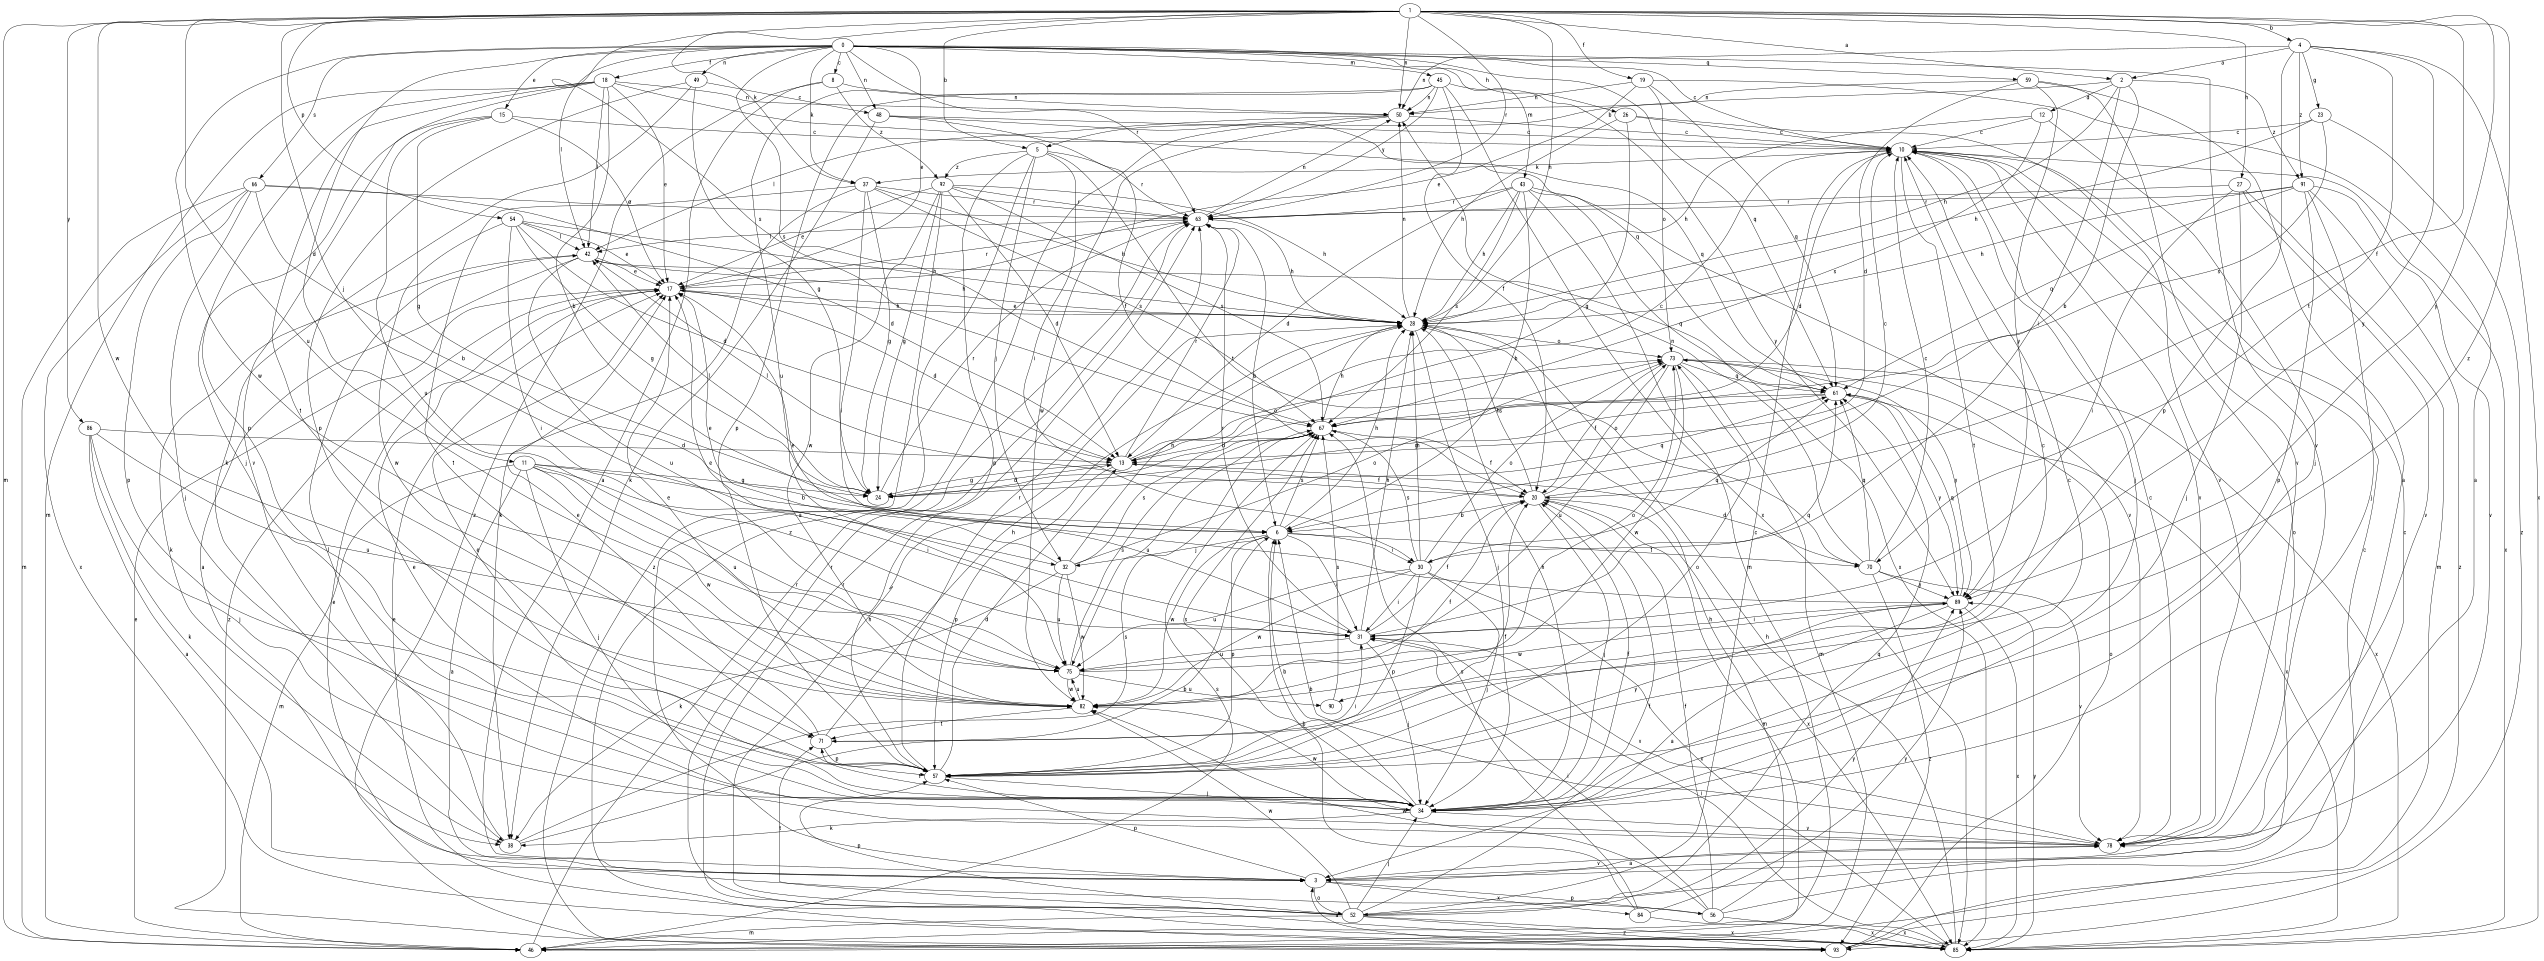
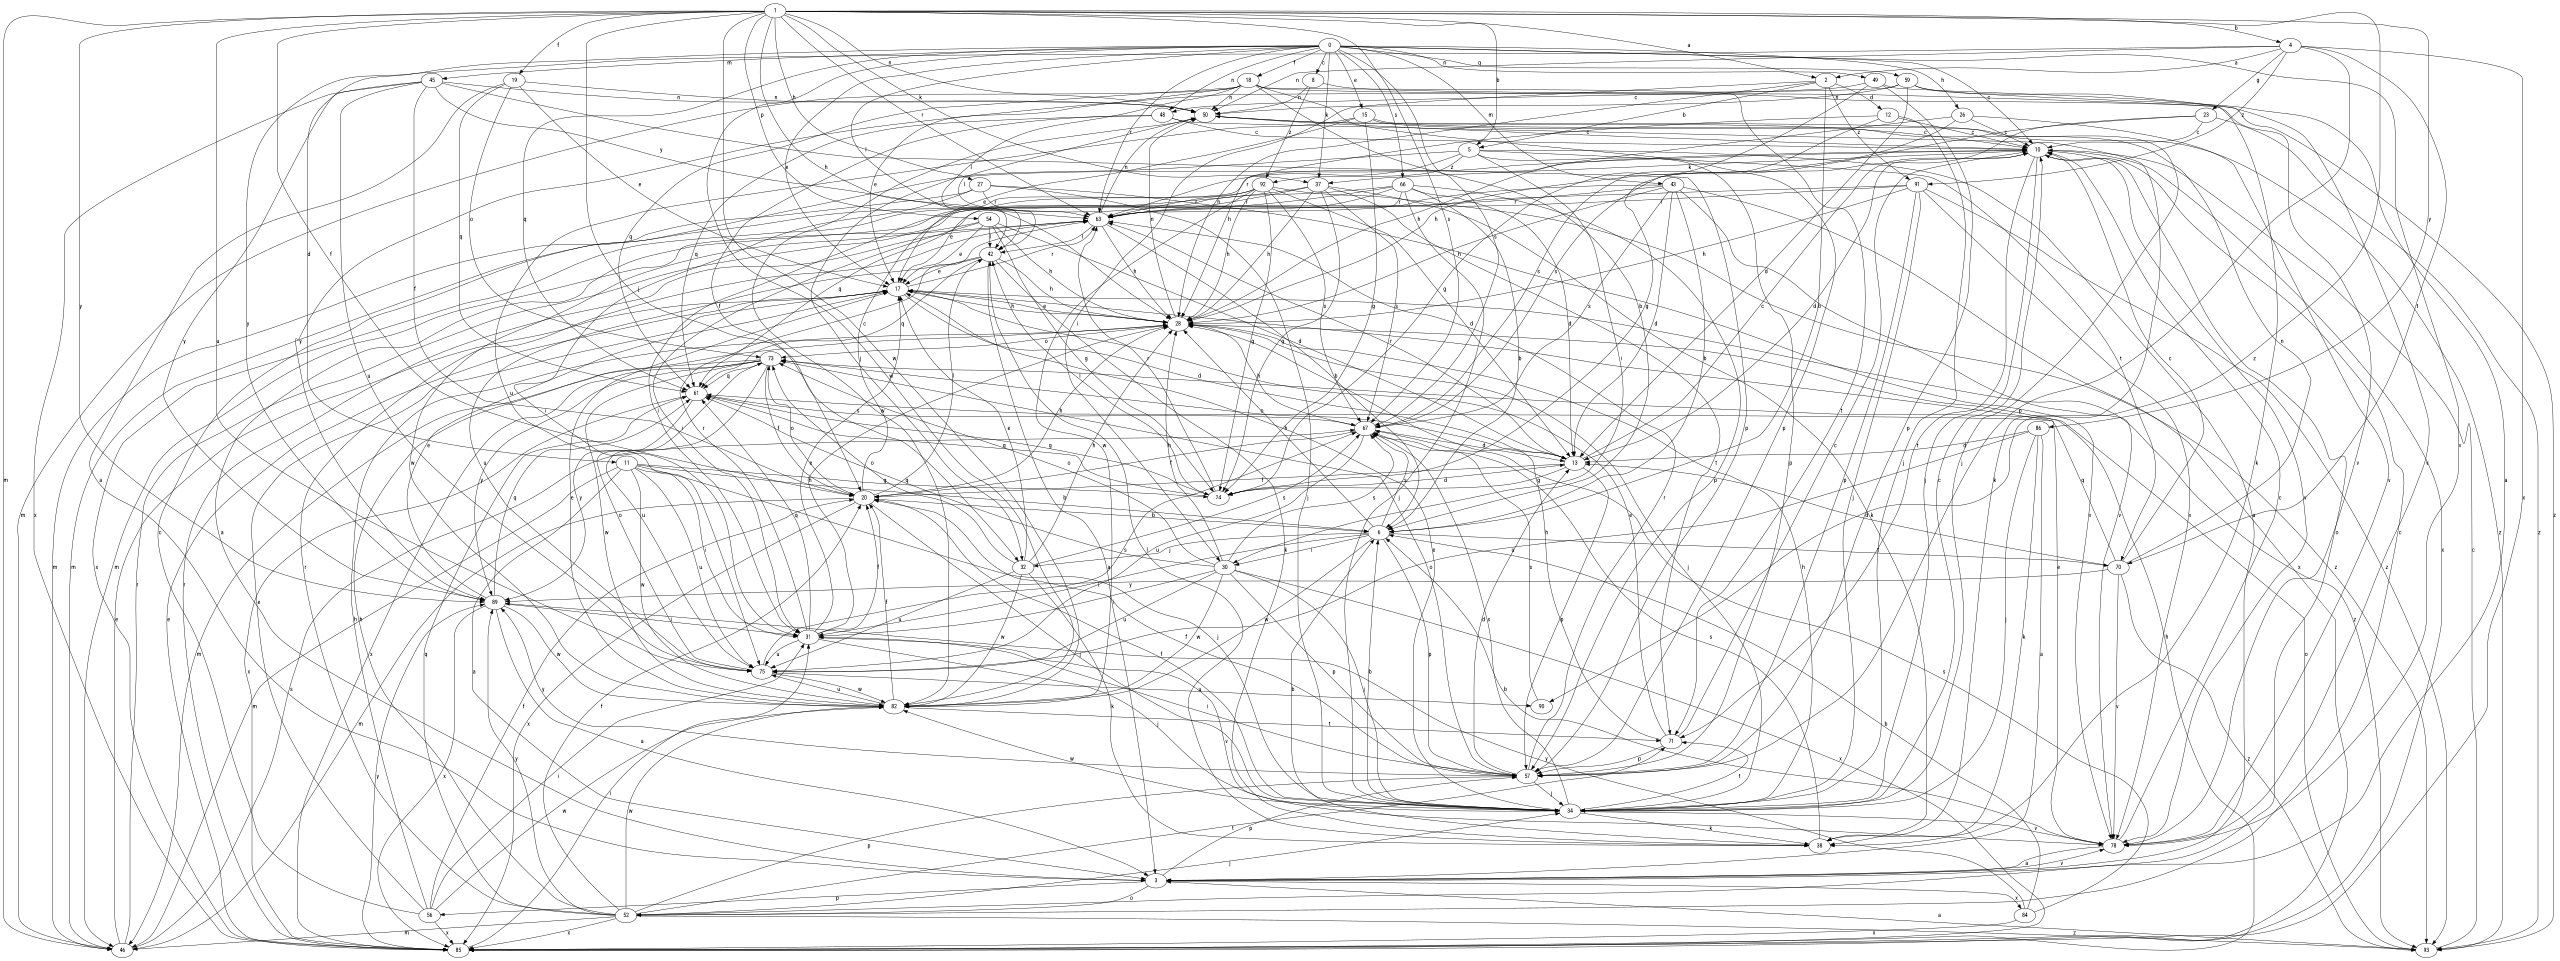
(484, 816) -> (315, 376)
